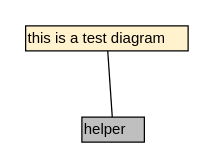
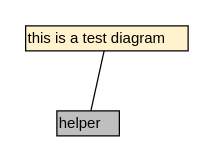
(113, 129) -> (88, 123)
